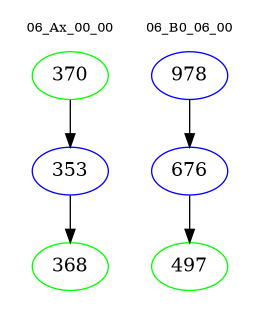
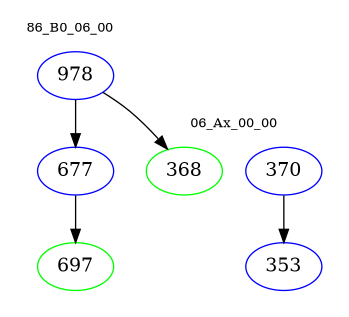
(190, 29) -> (70, 29)
(70, 76) -> (284, 171)
(190, 171) -> (76, 171)
(70, 212) -> (144, 124)
(190, 267) -> (76, 267)
